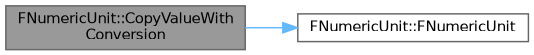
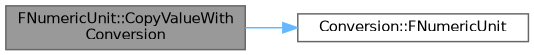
(413, 28) -> (413, 28)
